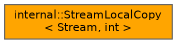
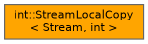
(88, 22) -> (74, 22)
